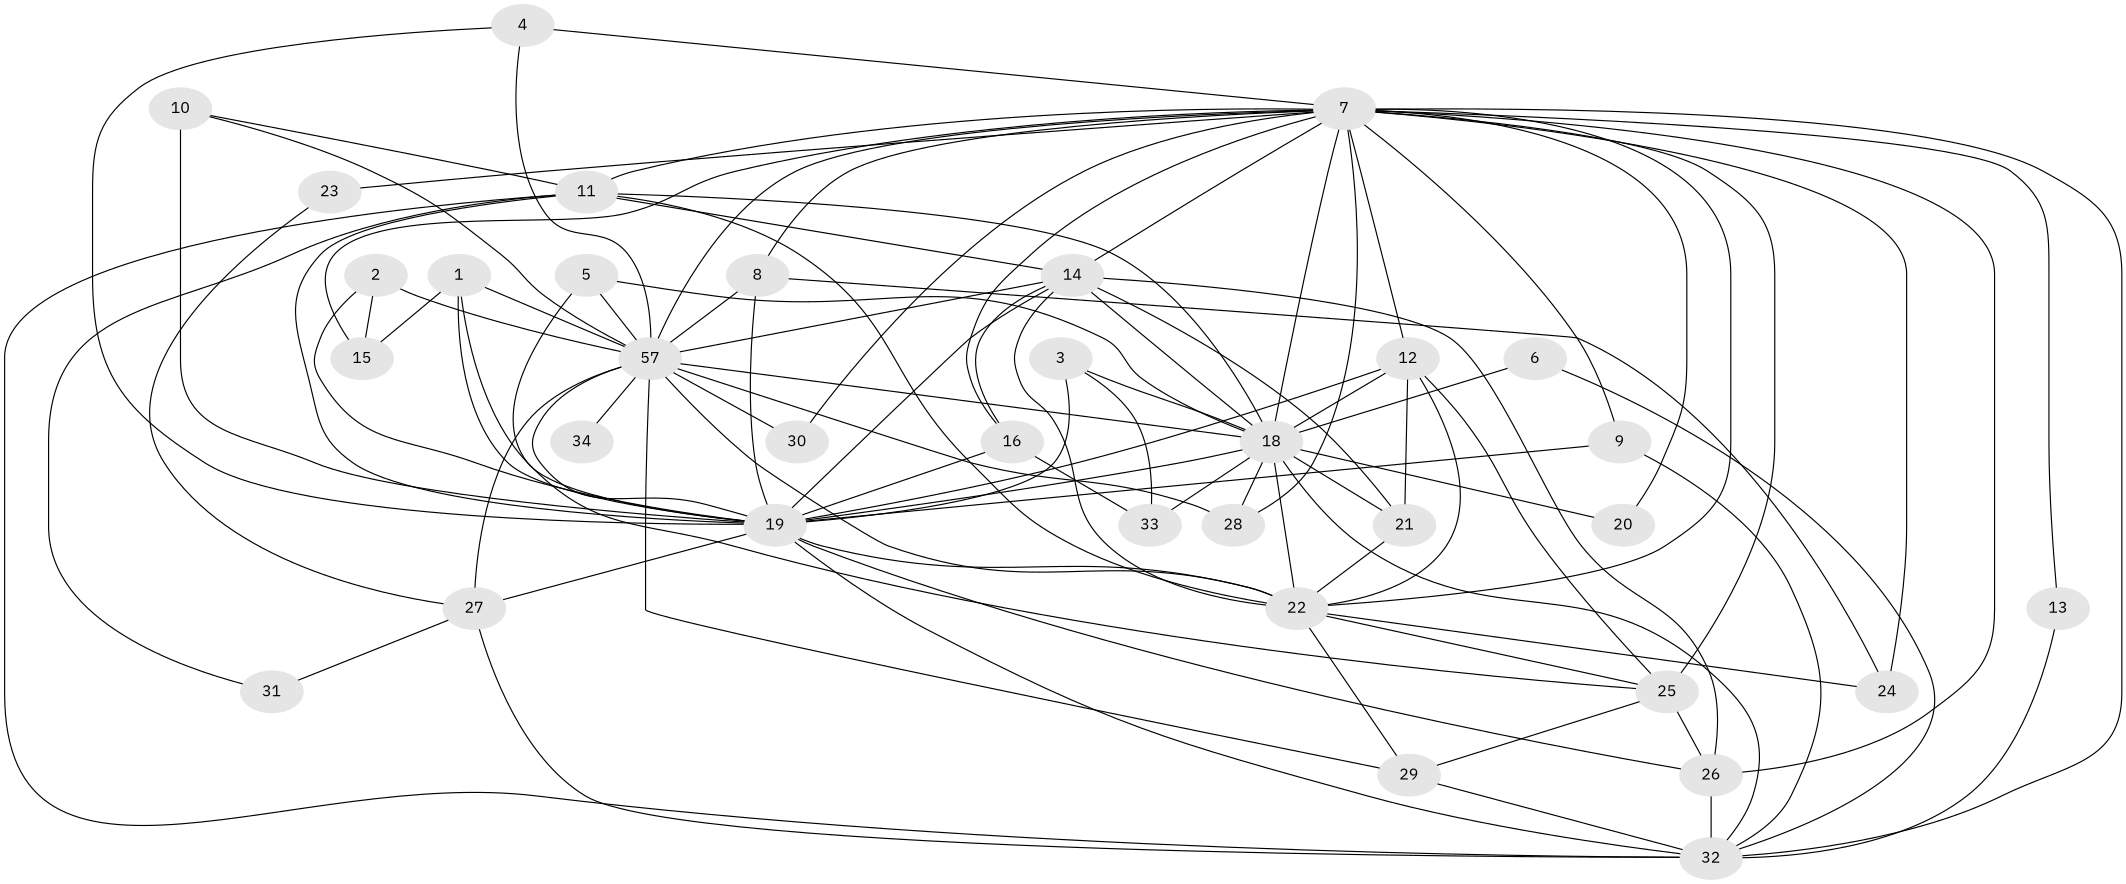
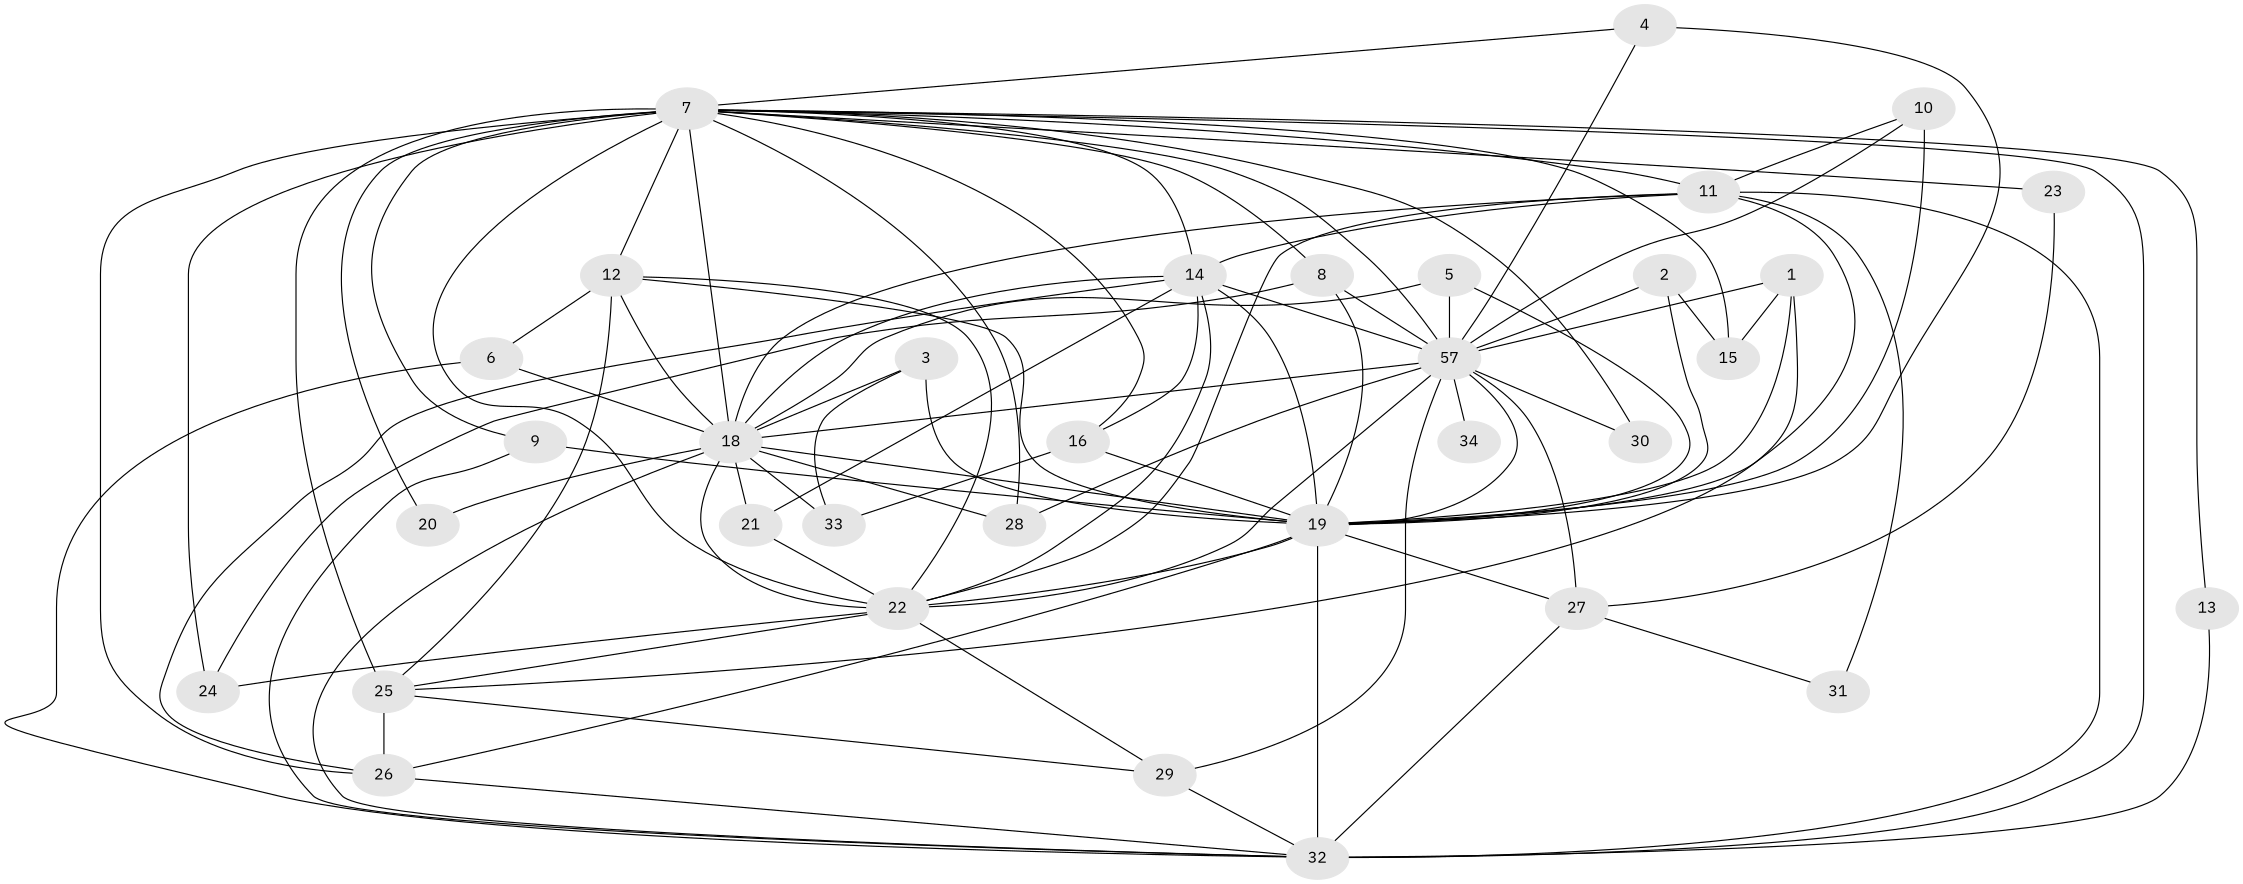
(1406, 442) -> (552, 317)
